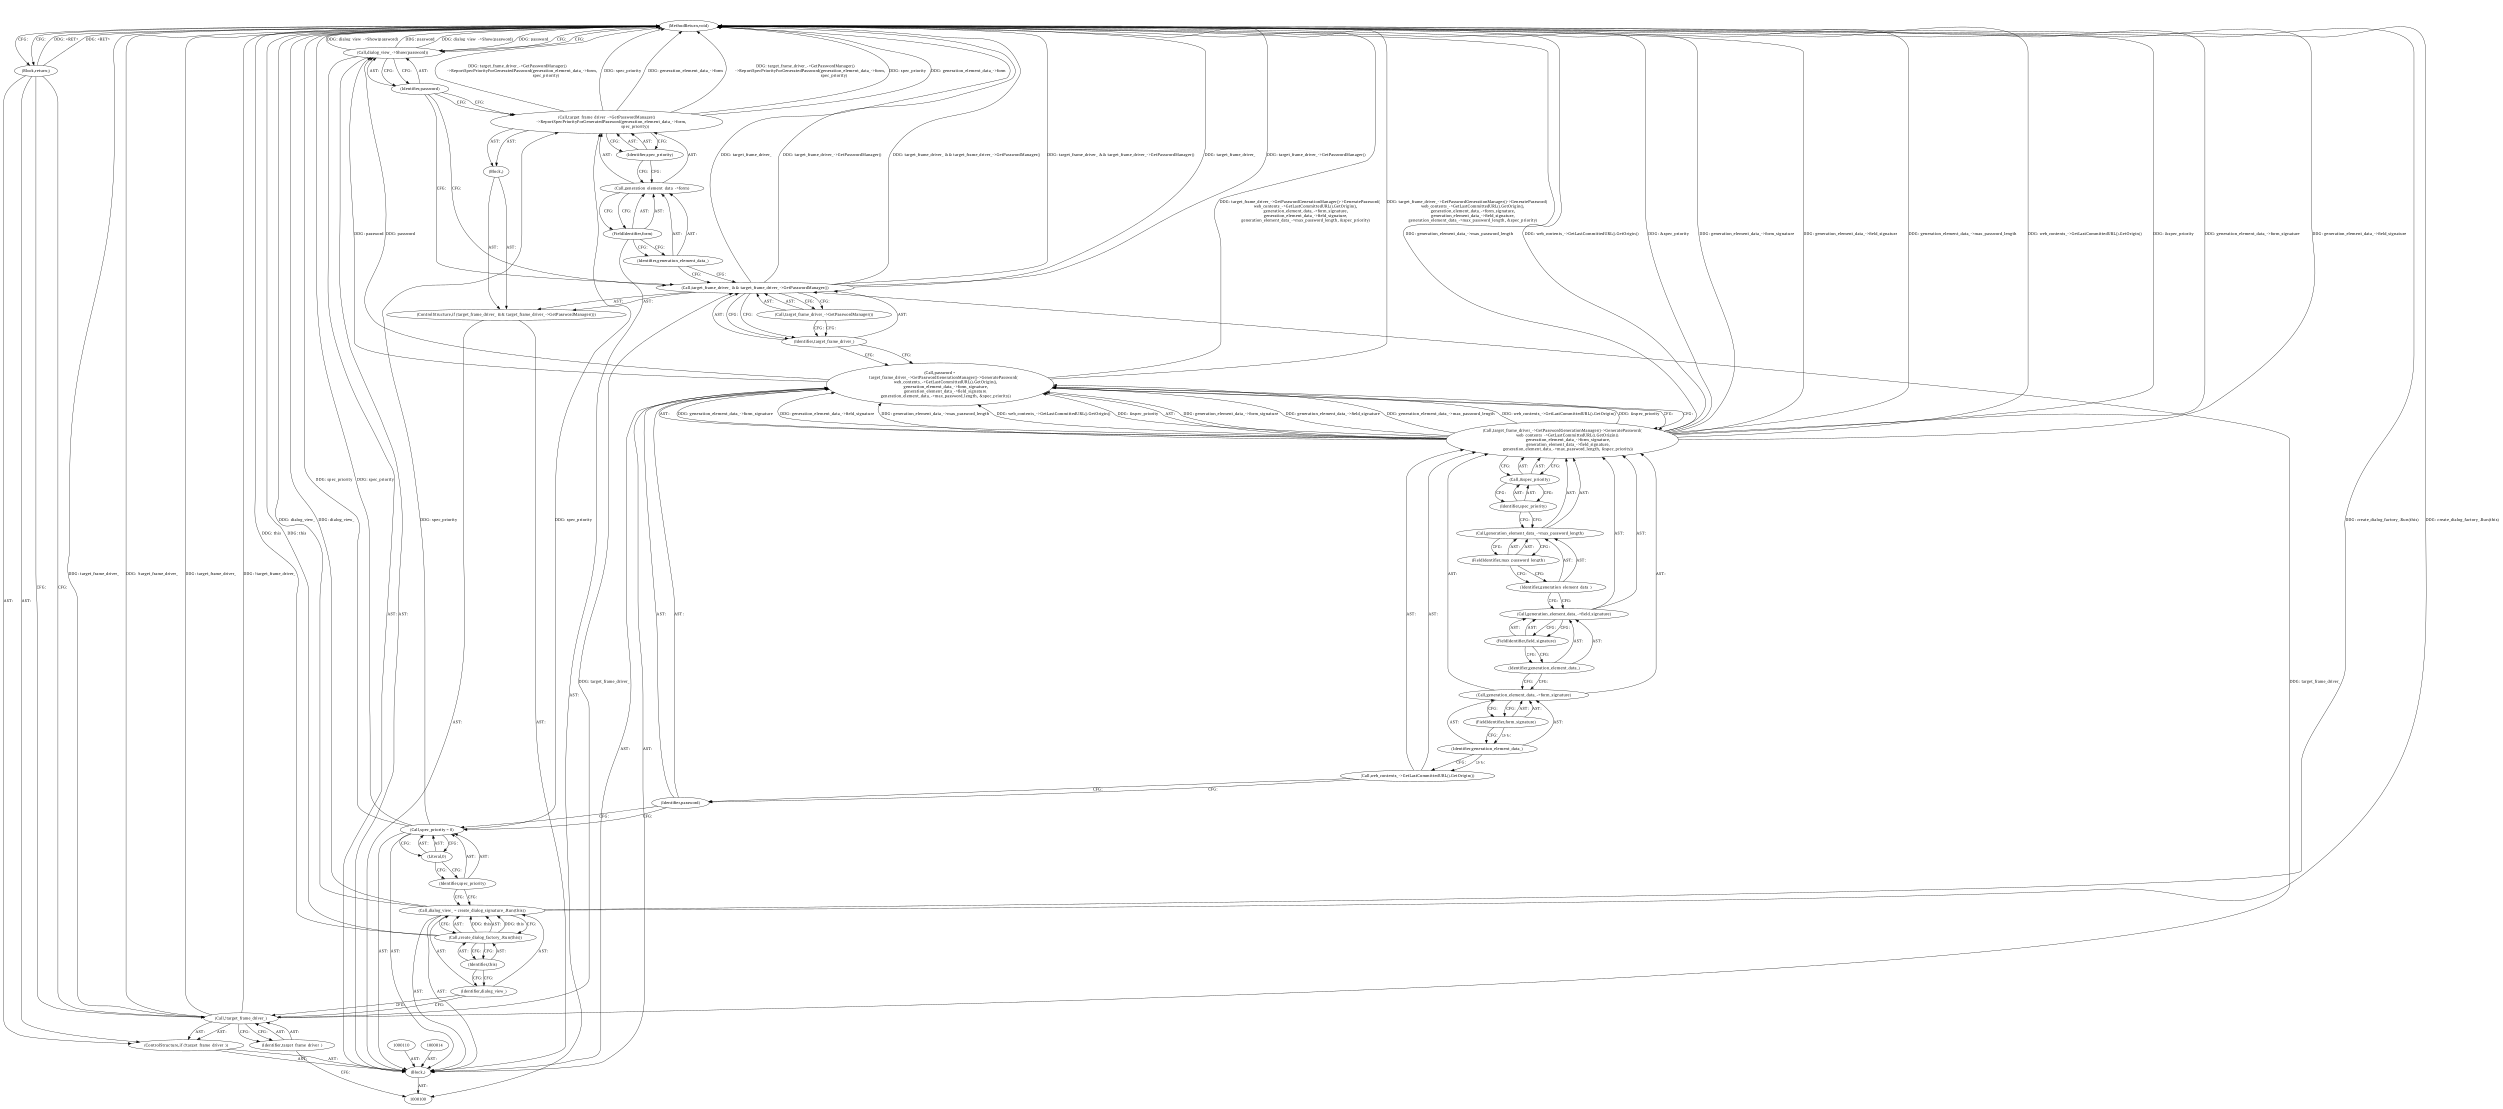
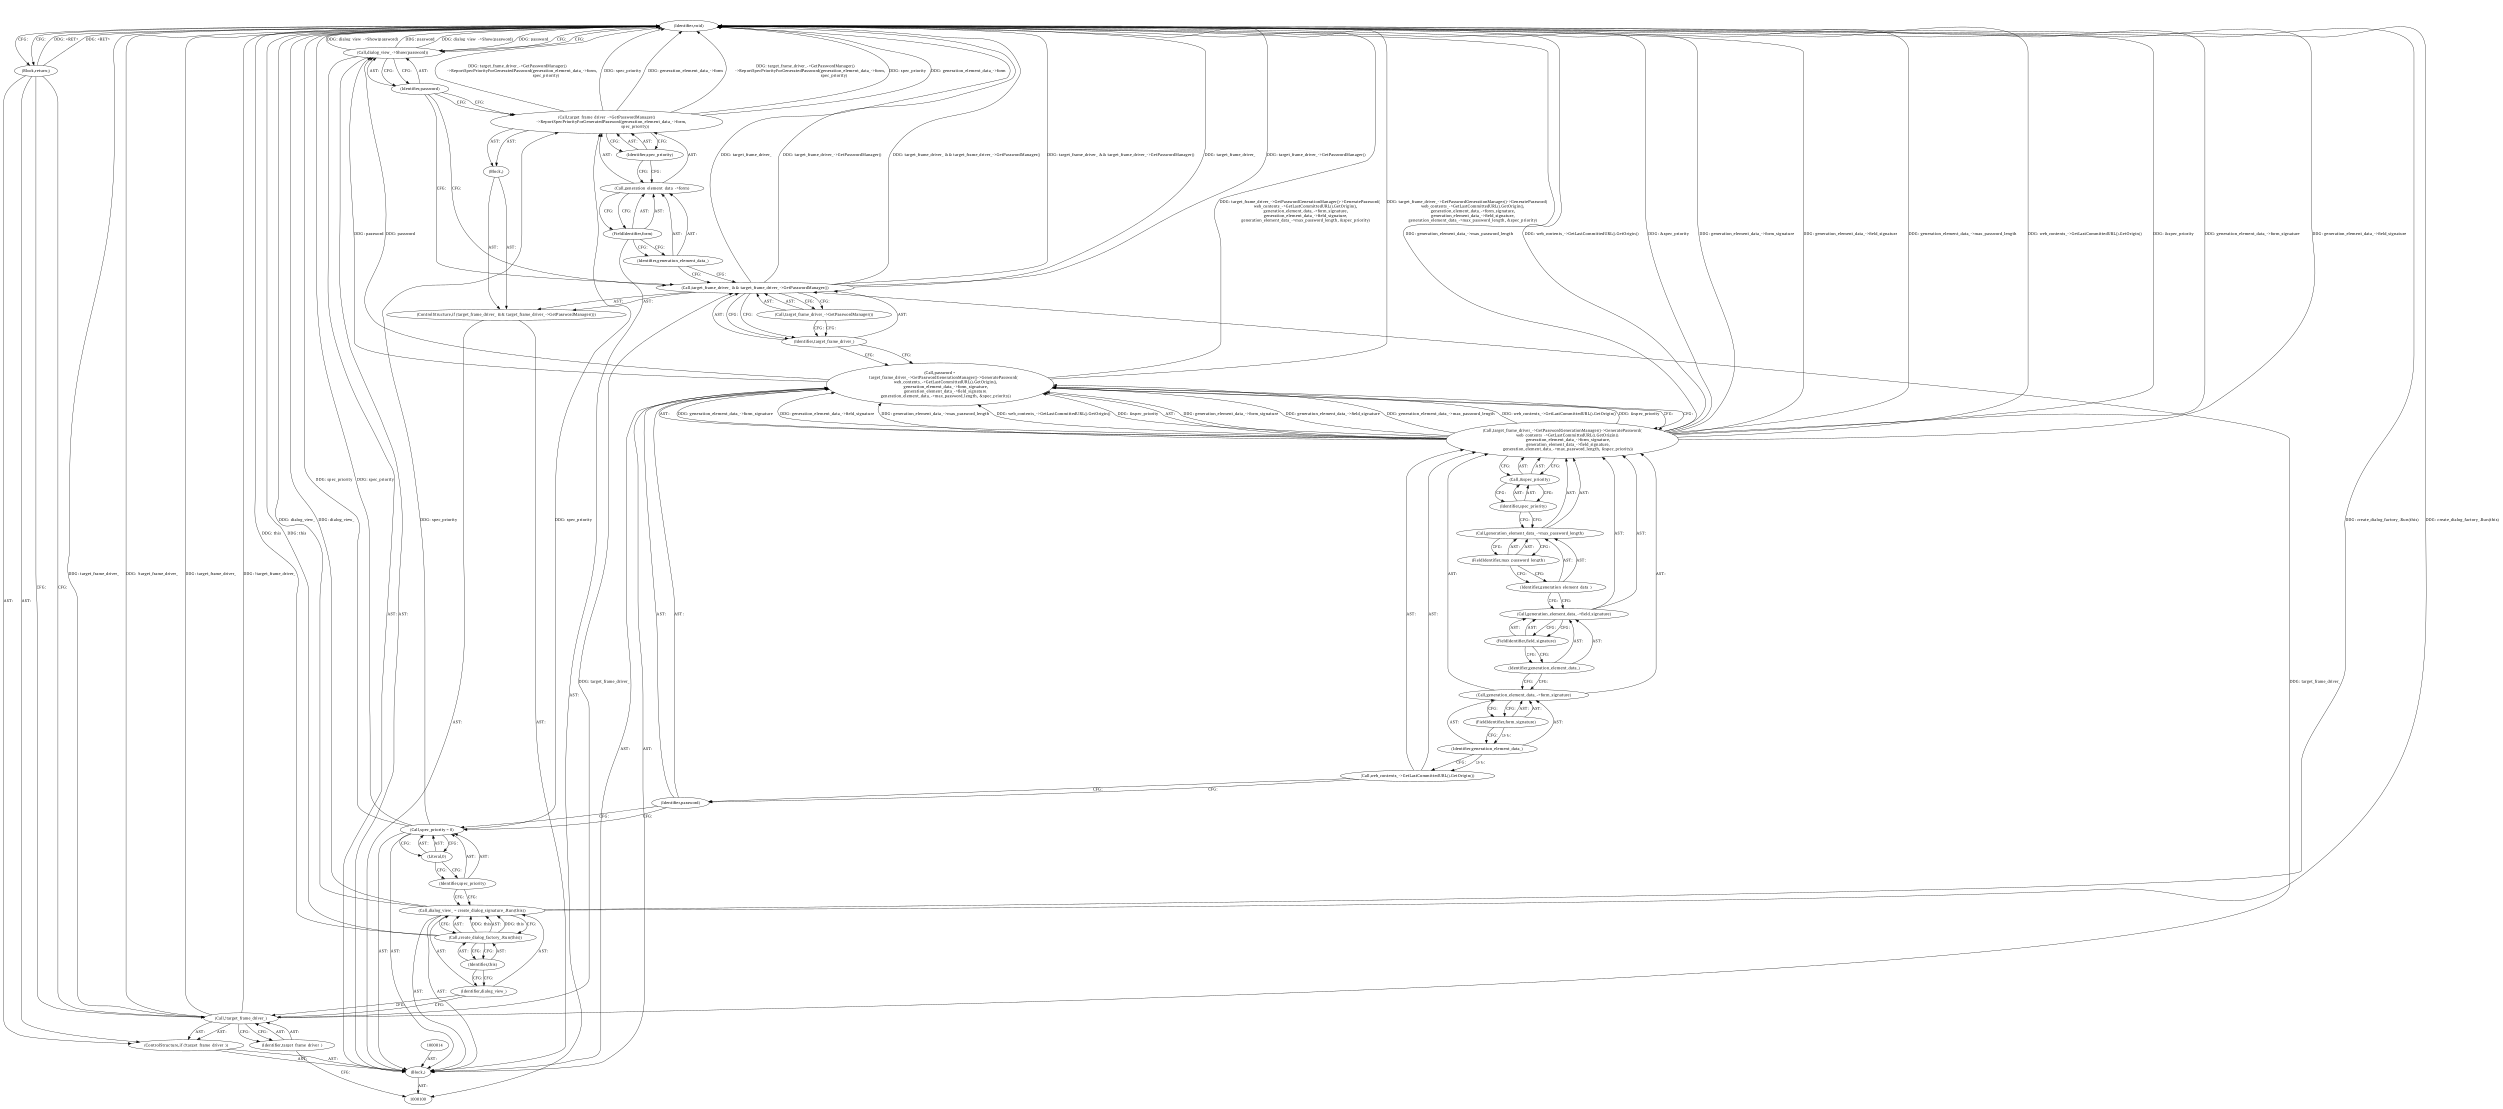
(689, 26) -> (689, 26)
(401, 1045) -> none
